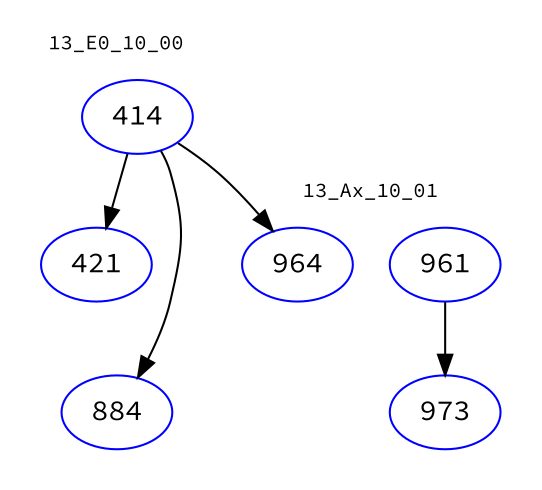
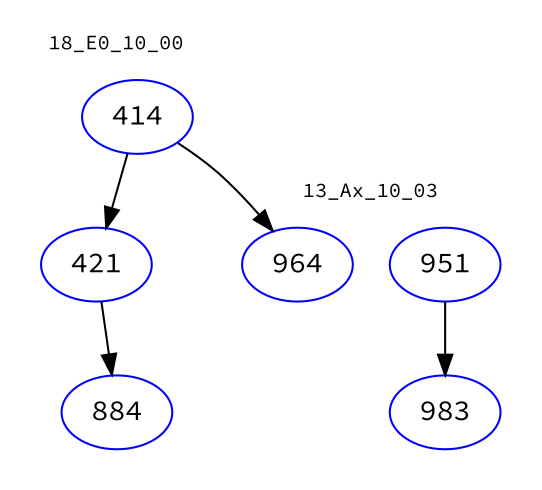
(117, 44) -> (117, 44)
(371, 192) -> (371, 192)
(179, 256) -> (105, 328)
(445, 265) -> (445, 265)
(445, 412) -> (445, 412)
